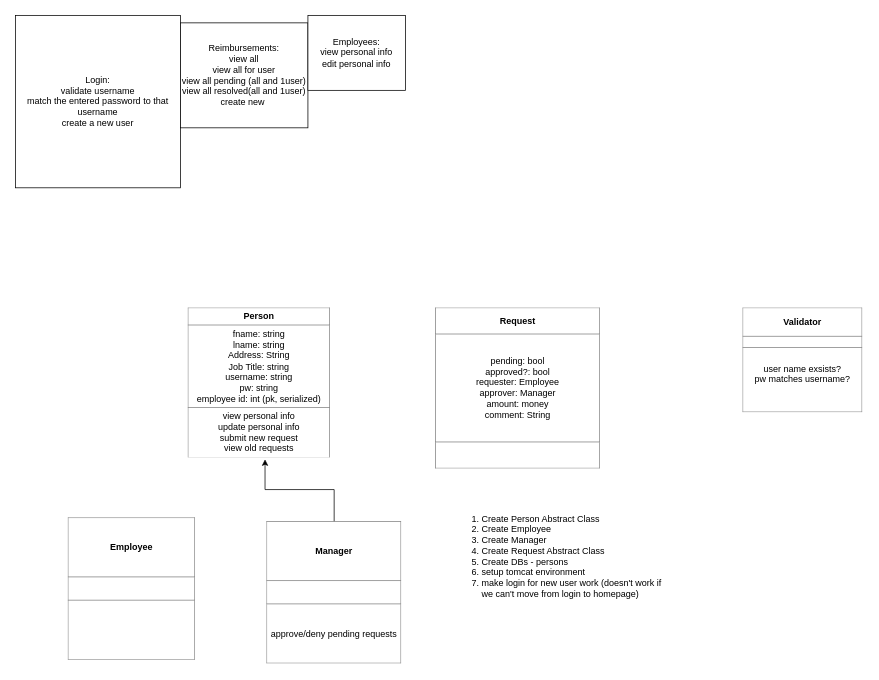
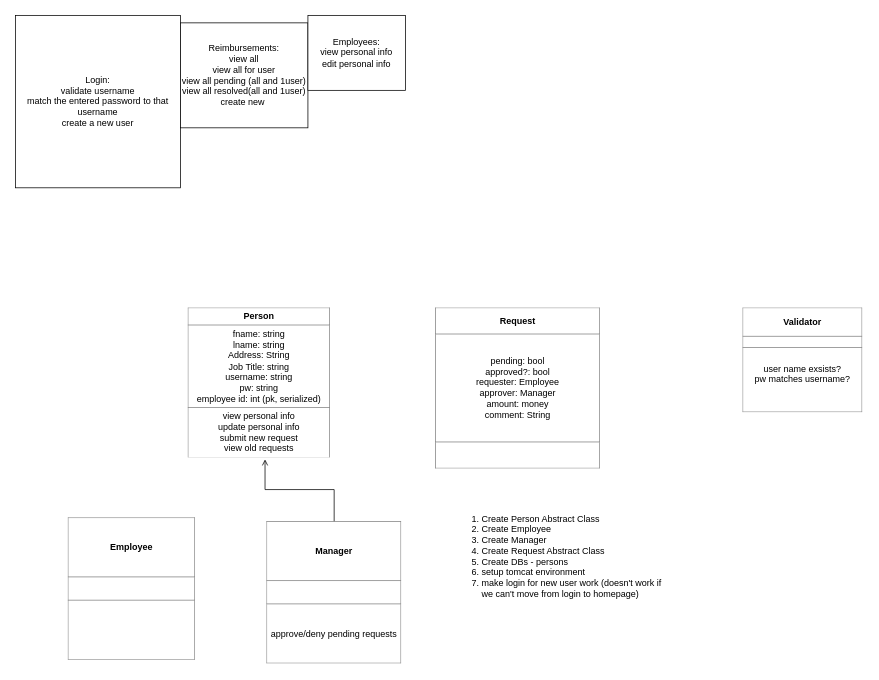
(265, 466) -> (265, 464)
